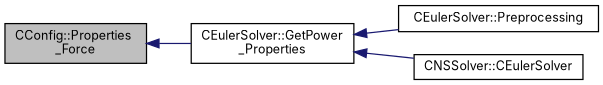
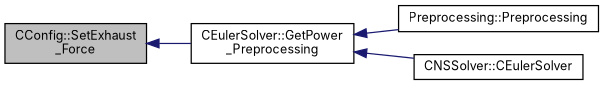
(499, 19) -> (499, 19)
(76, 43) -> (76, 43)
(273, 43) -> (273, 43)
